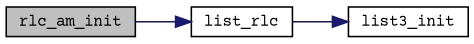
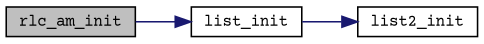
(242, 22) -> (247, 22)
(408, 22) -> (418, 22)
